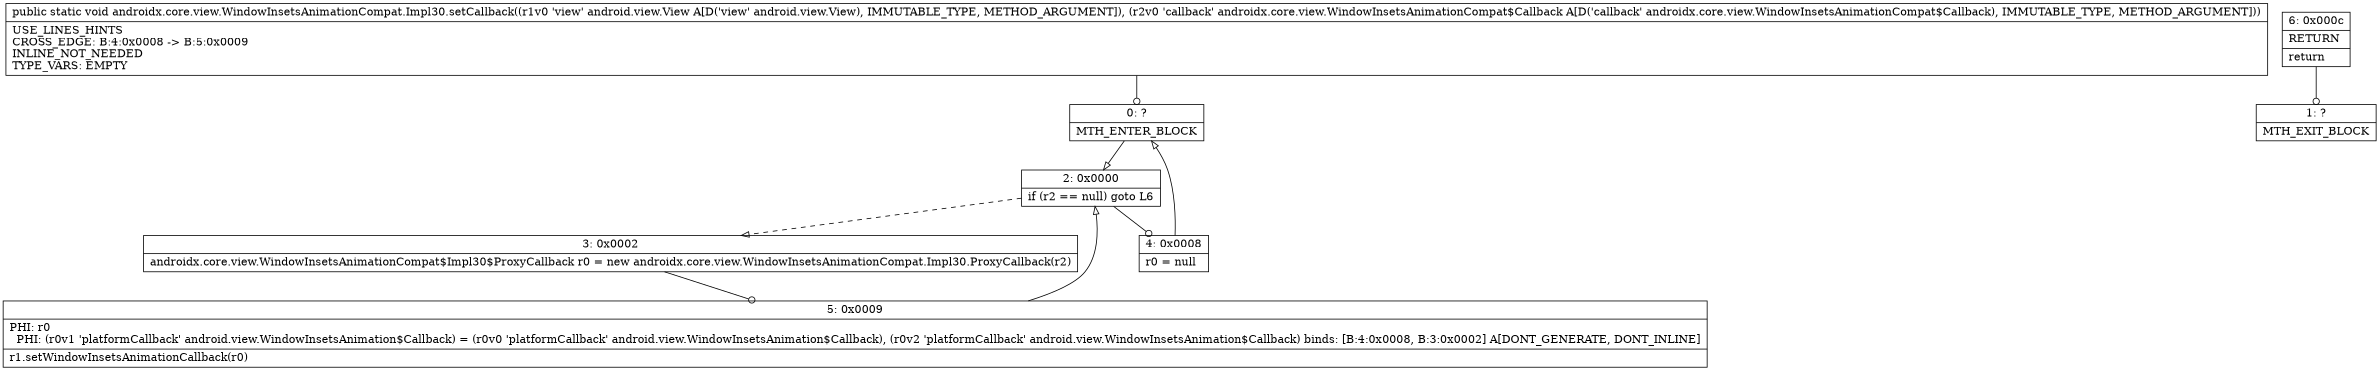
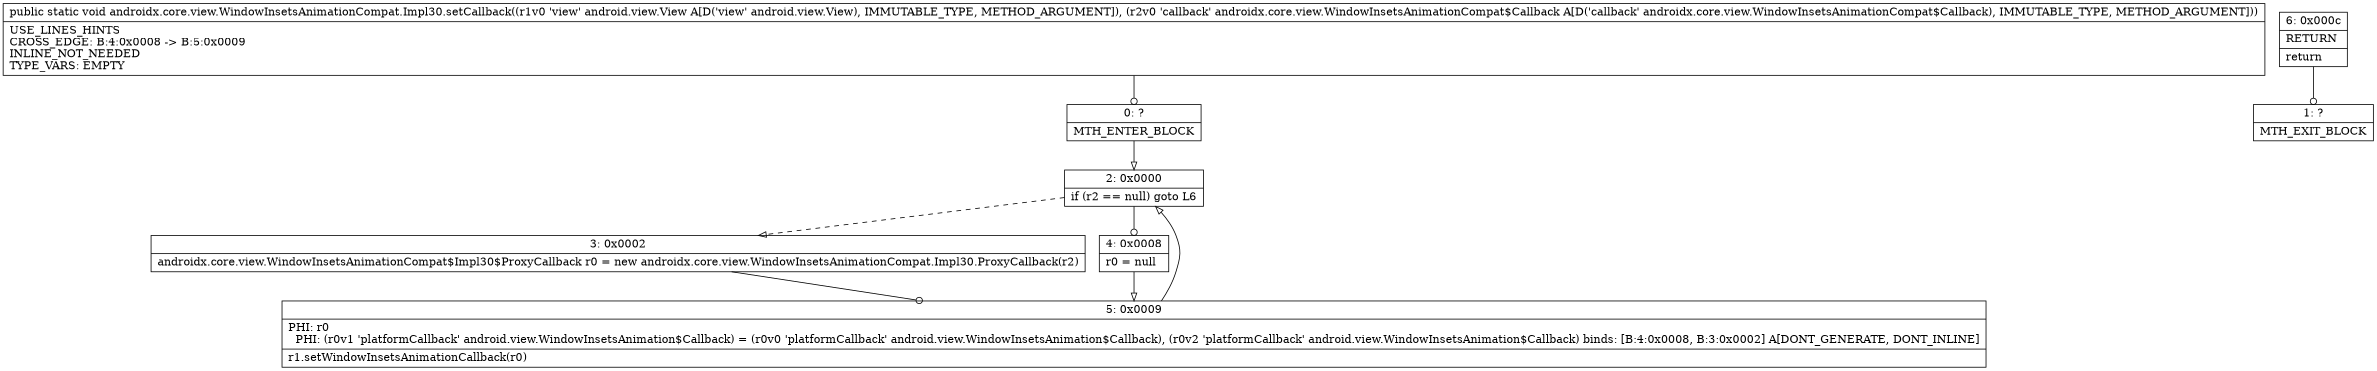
(1172, 190) -> (1134, 282)
